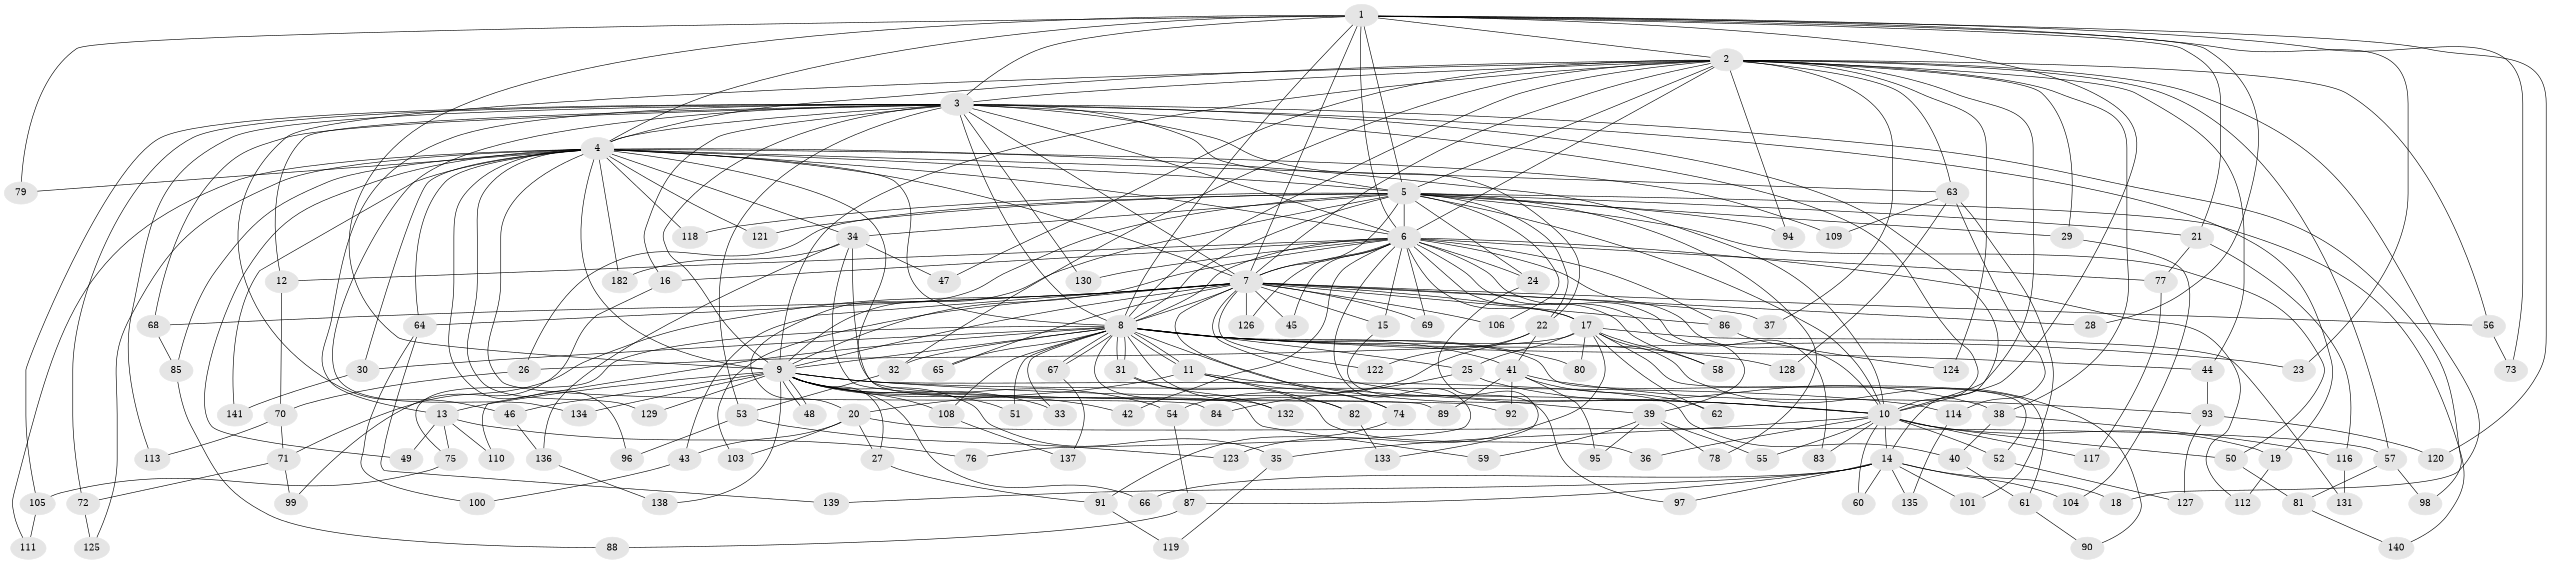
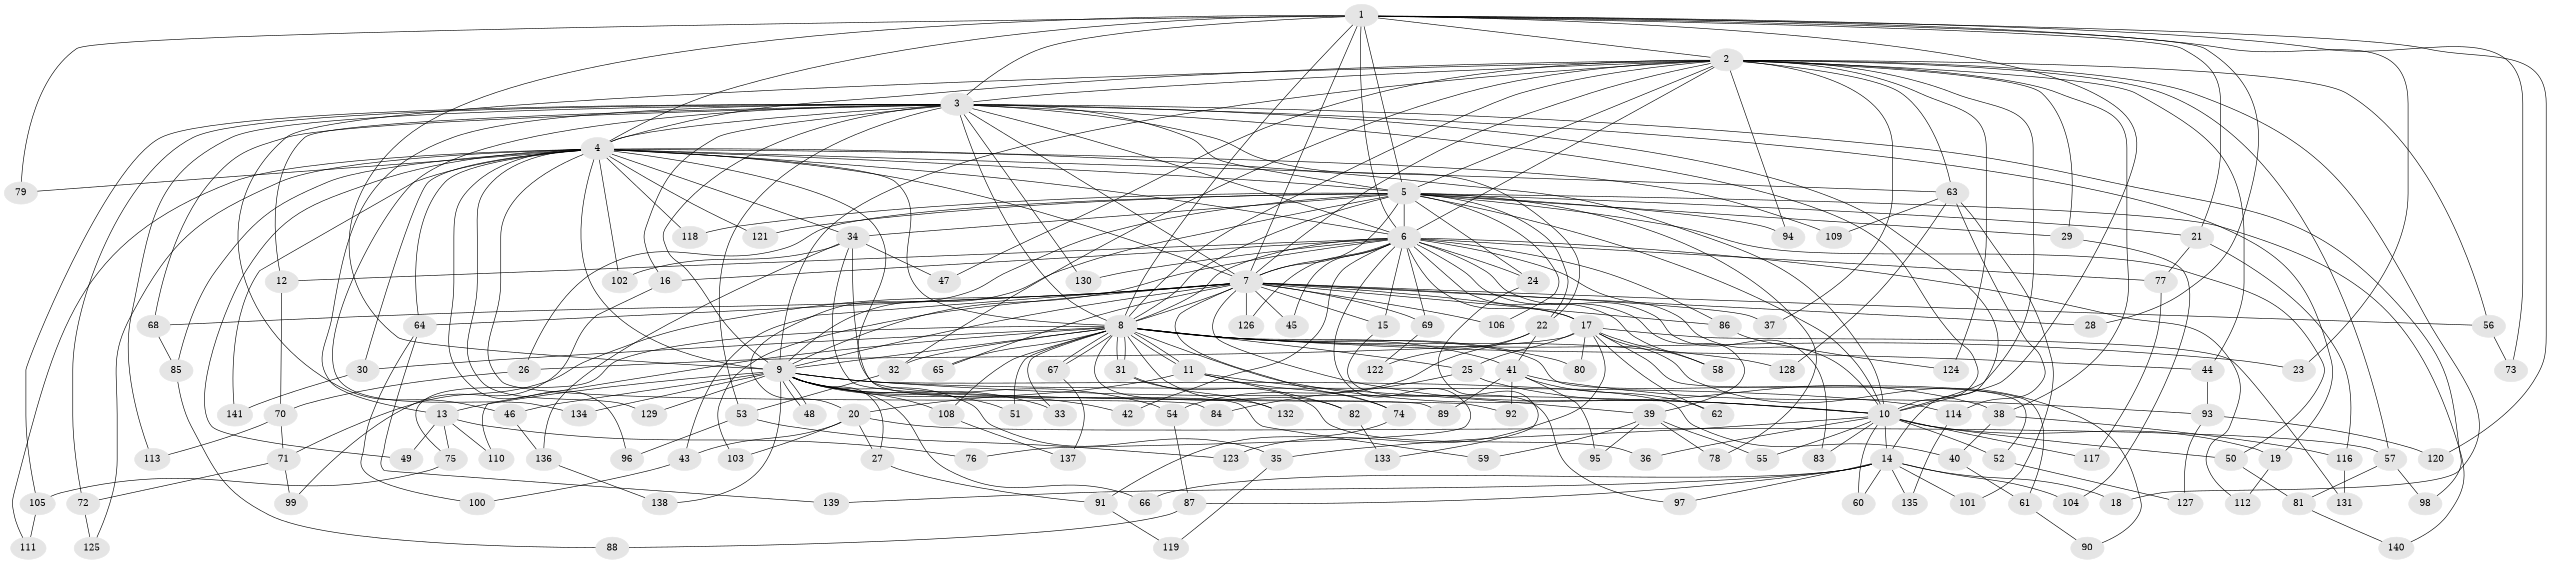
(620, 282) -> (620, 282)
(1254, 349) -> (1395, 354)
